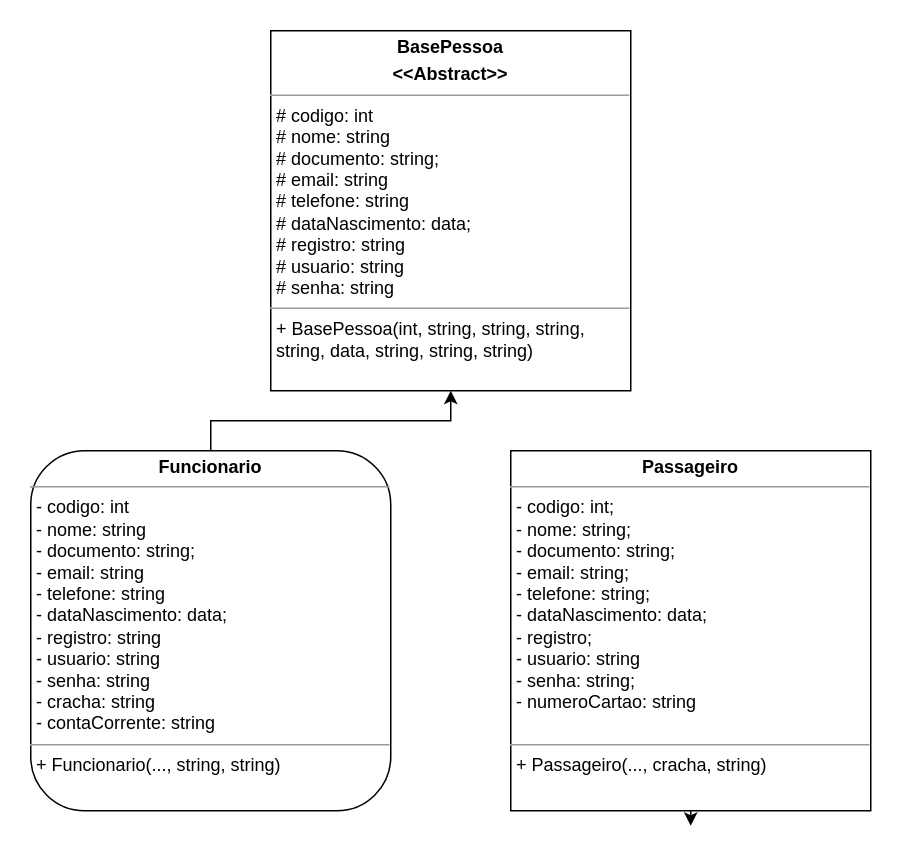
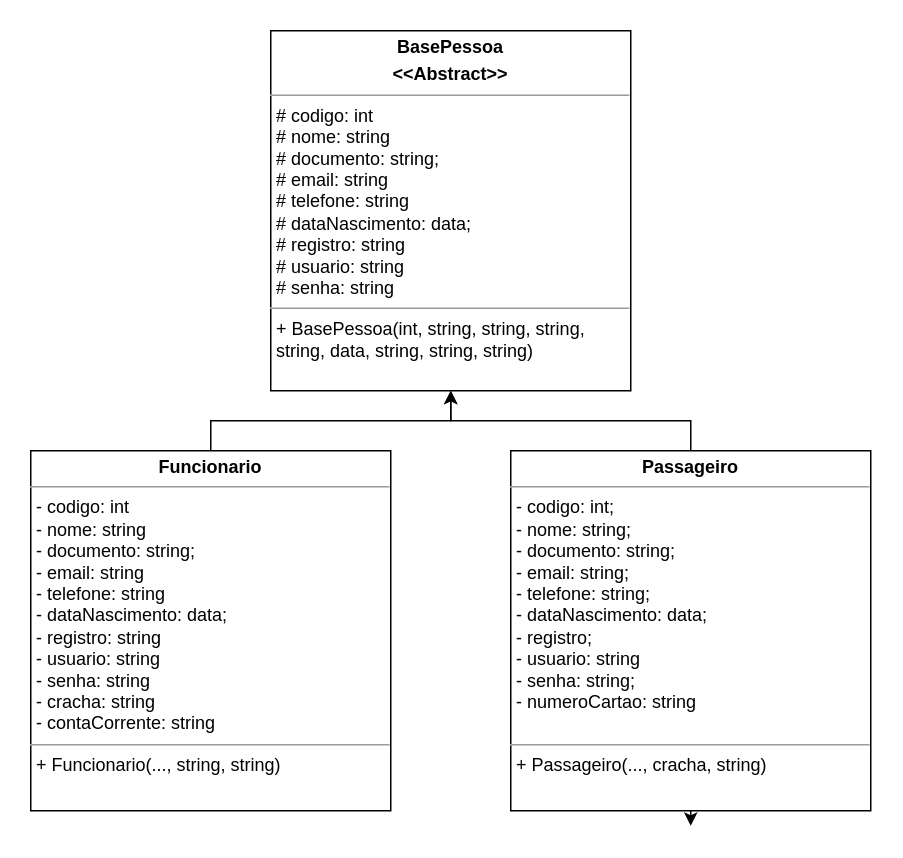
none -> (586, 421)
(211, 631) -> (211, 631)
